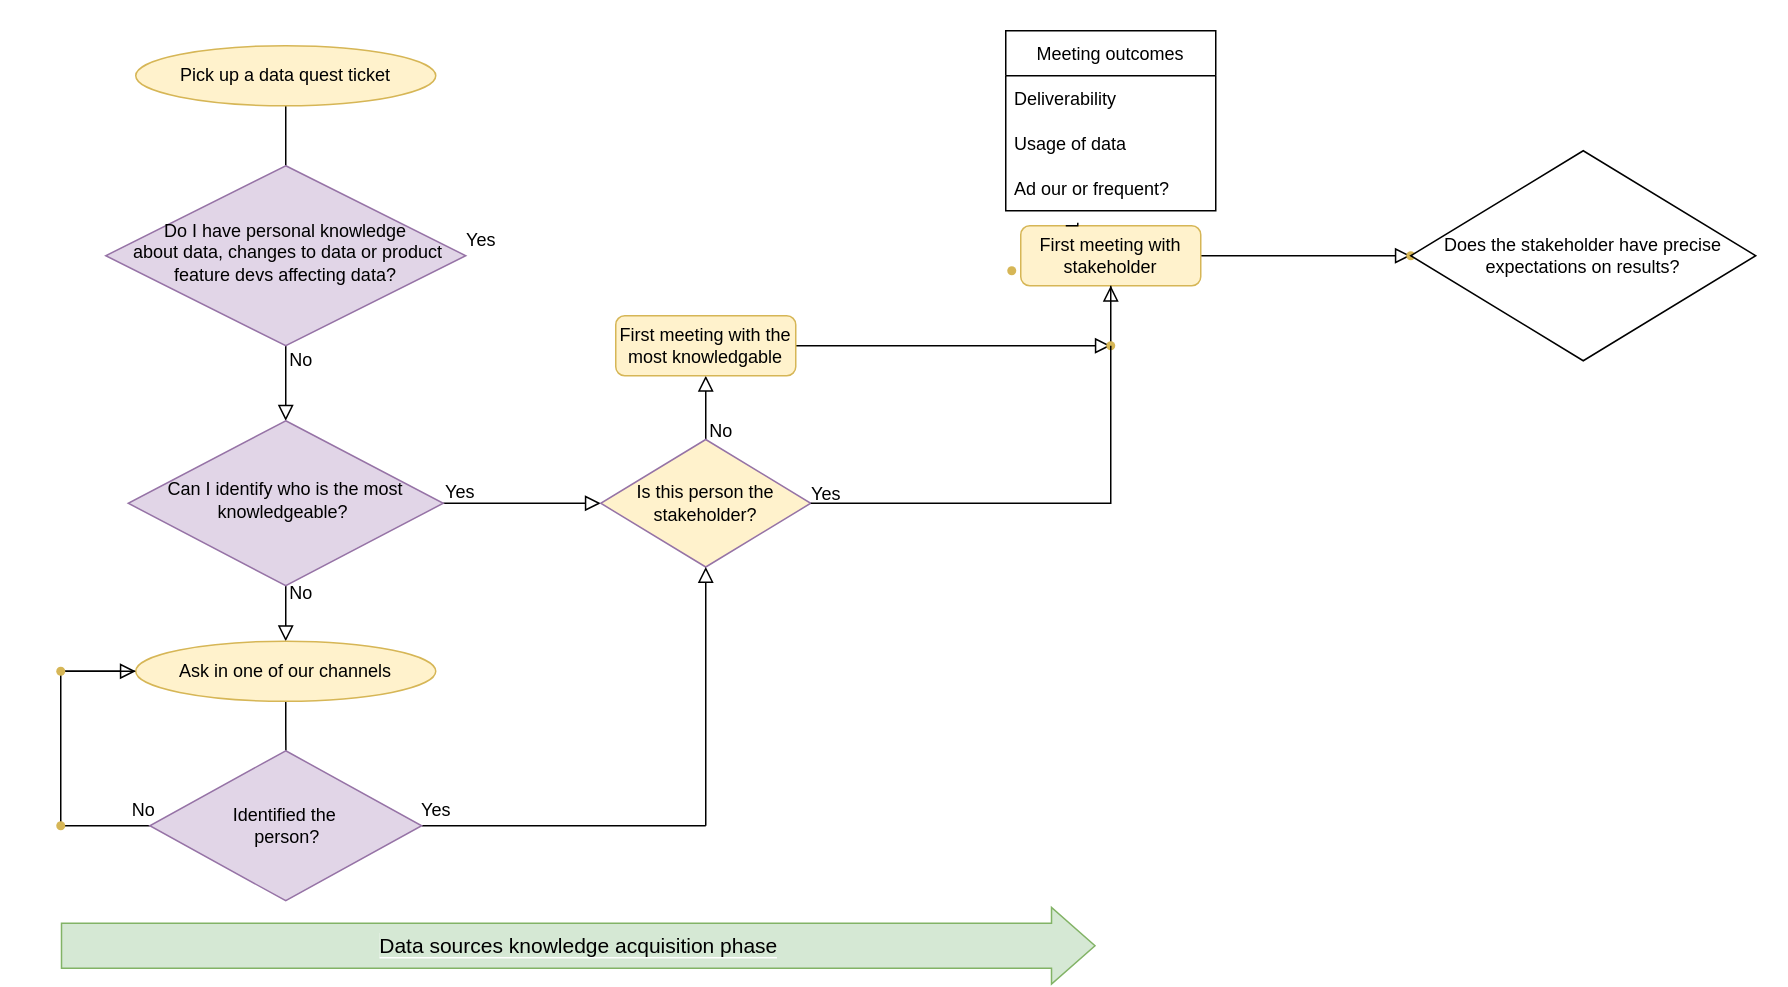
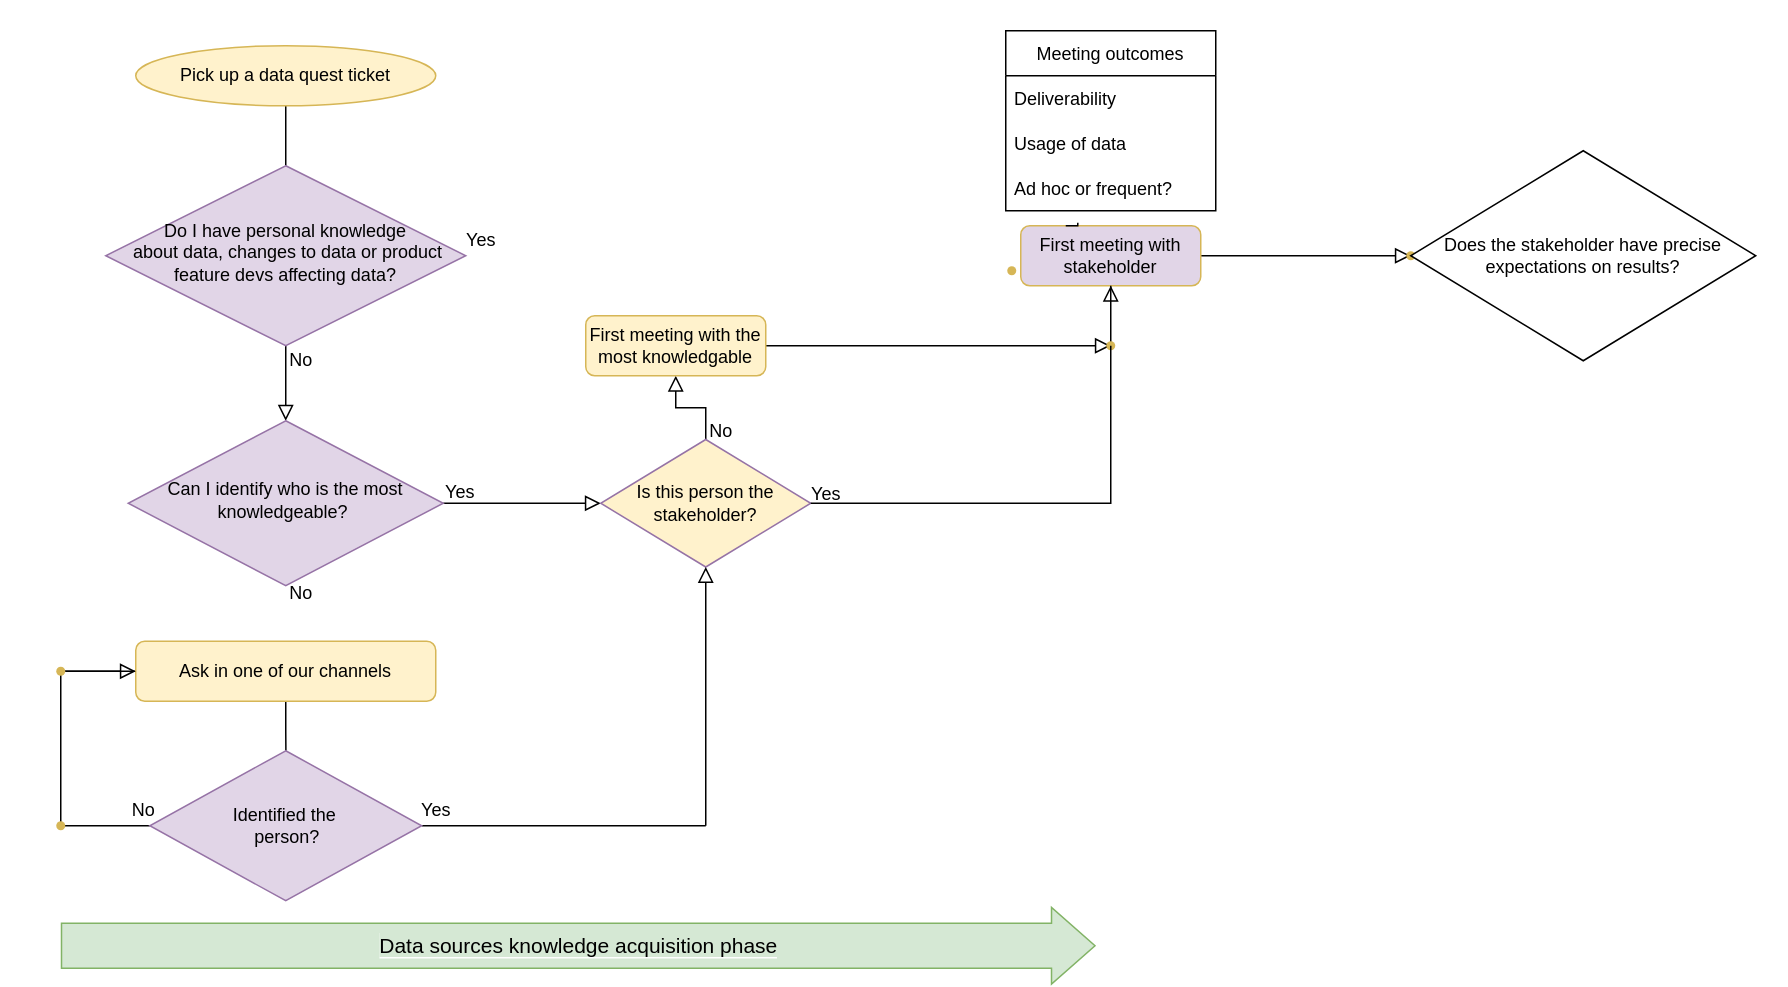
(1103, 189) -> (1103, 189)
(1111, 256) -> (1111, 256)
(706, 346) -> (676, 346)
(286, 610) -> none
(286, 671) -> (286, 671)
